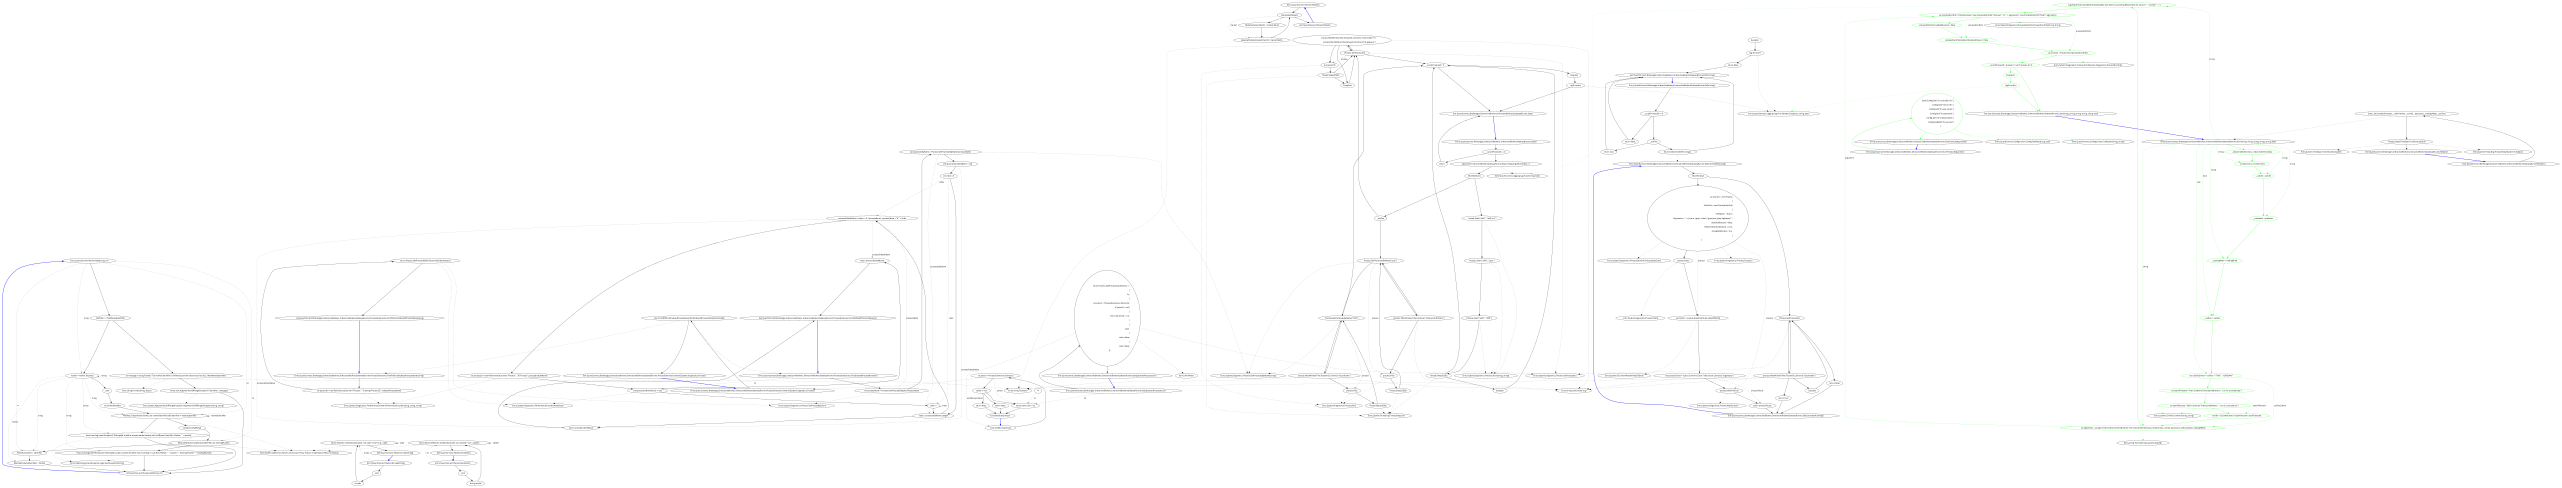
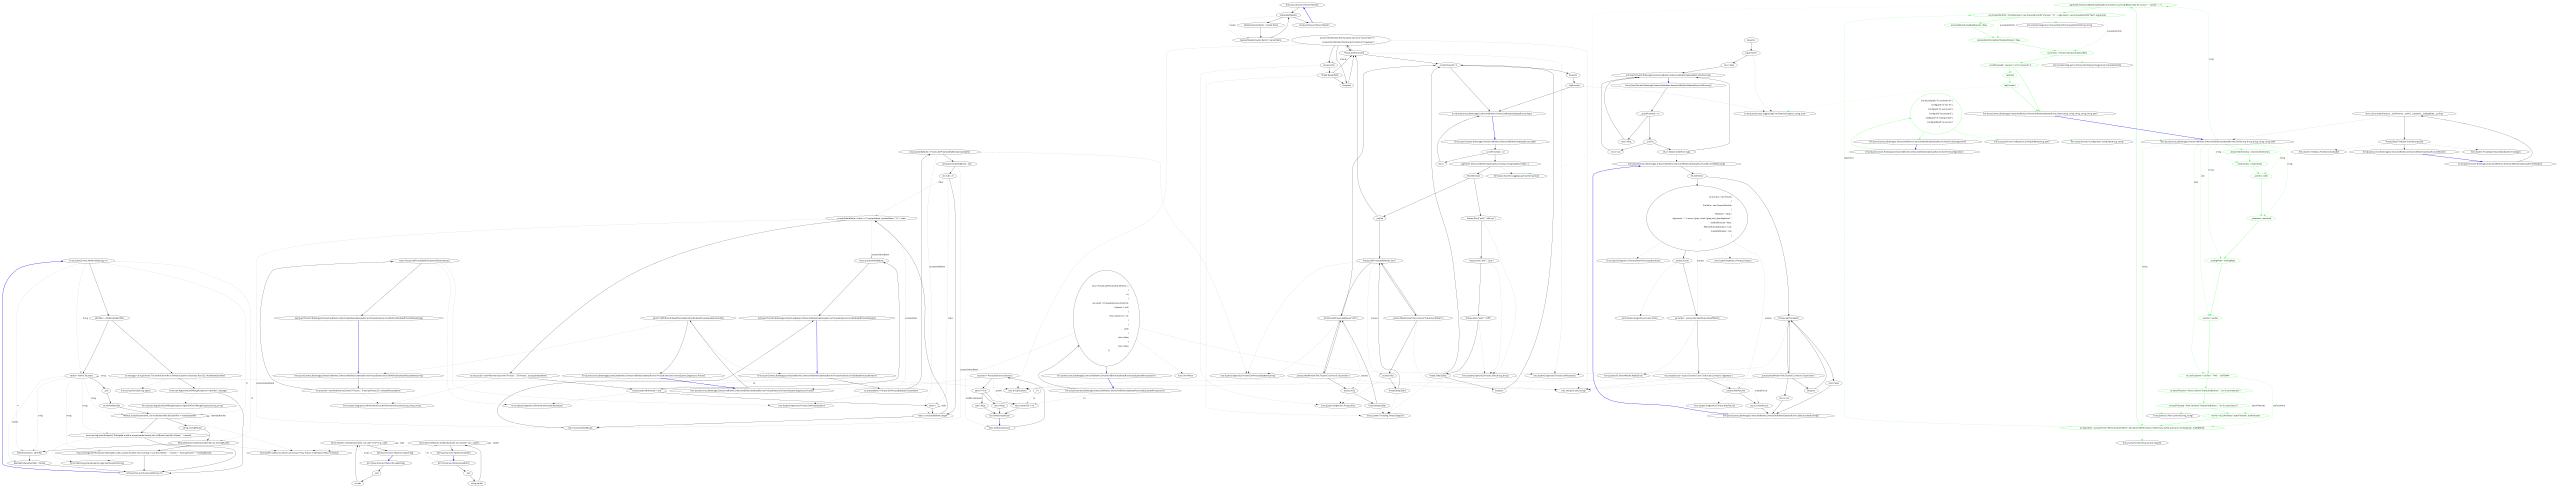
(453, 463) -> (454, 463)
